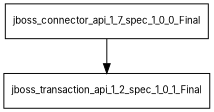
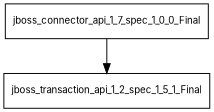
(107, 91) -> (107, 91)
